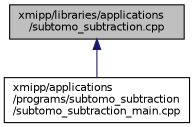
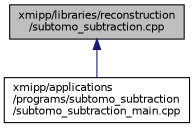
(97, 22) -> (97, 22)
